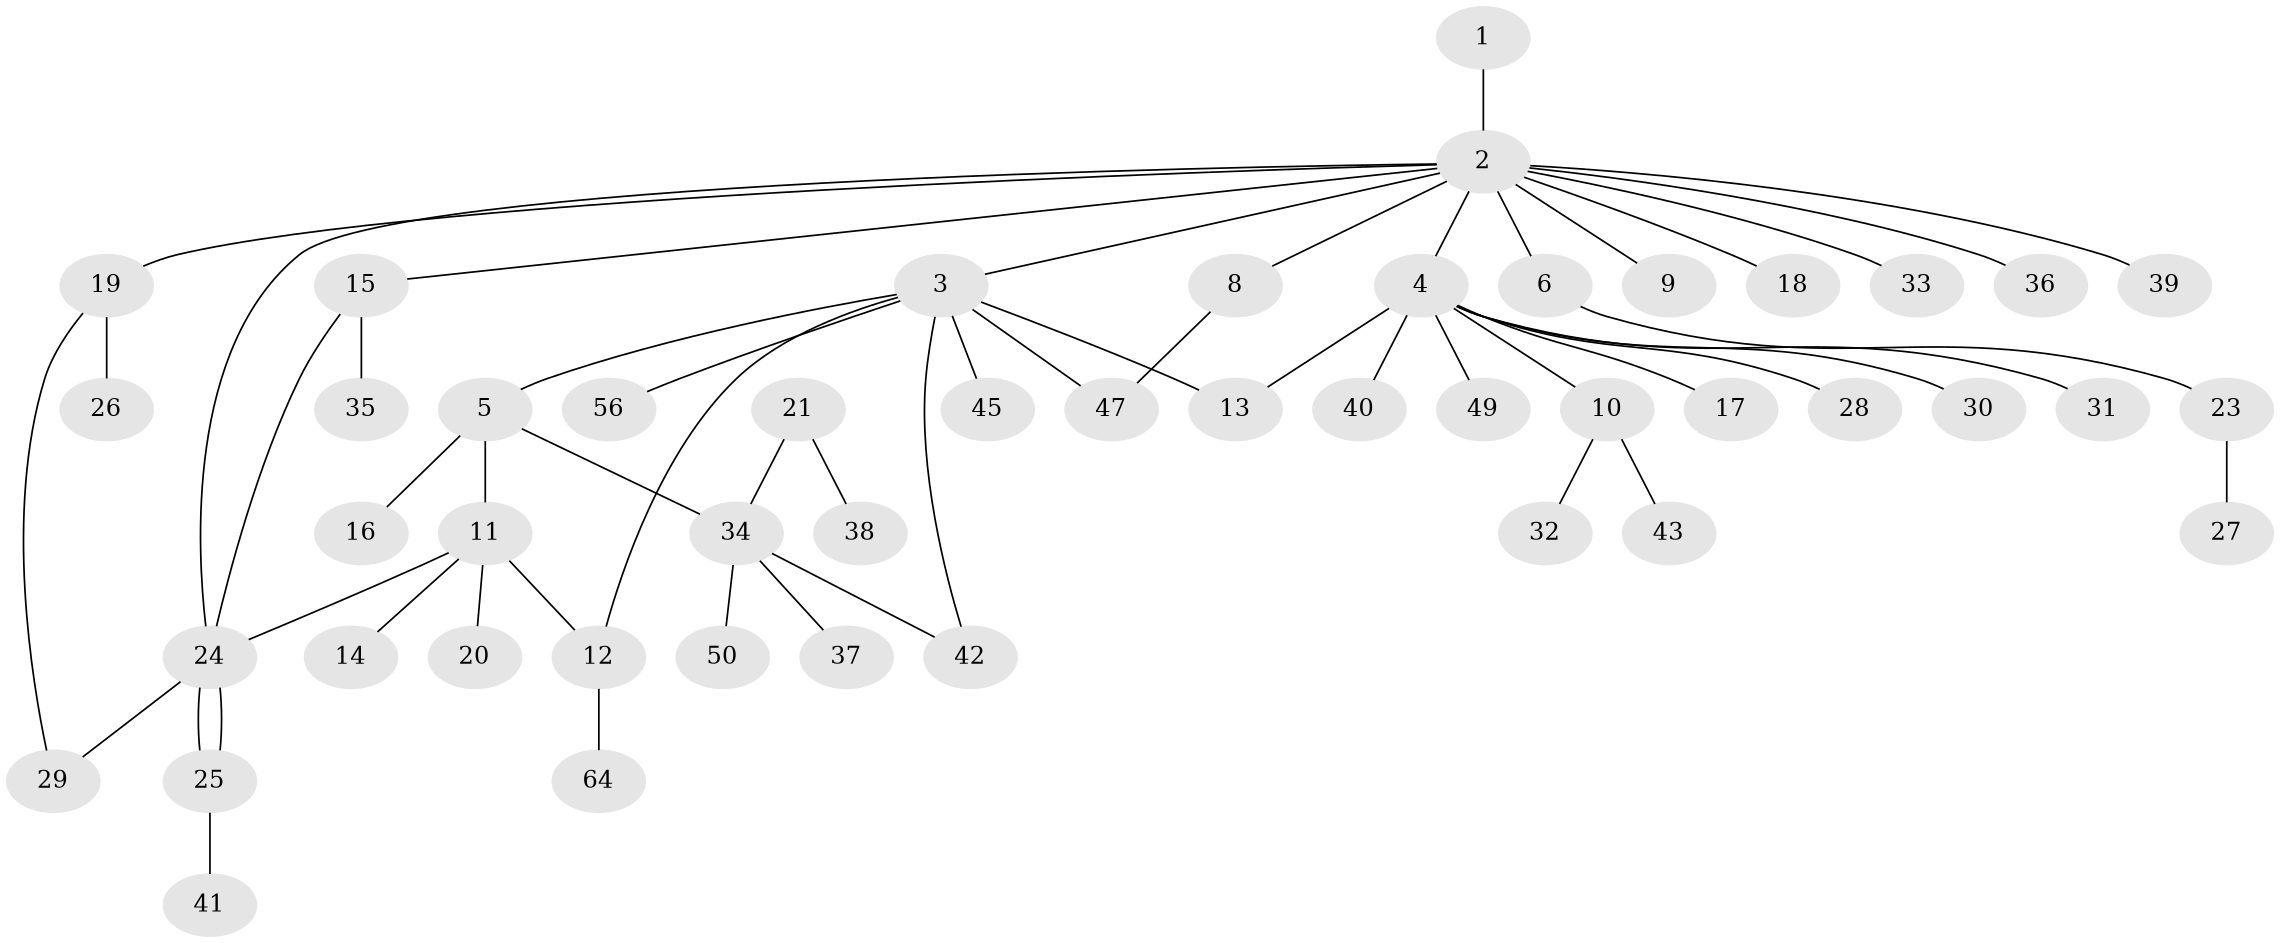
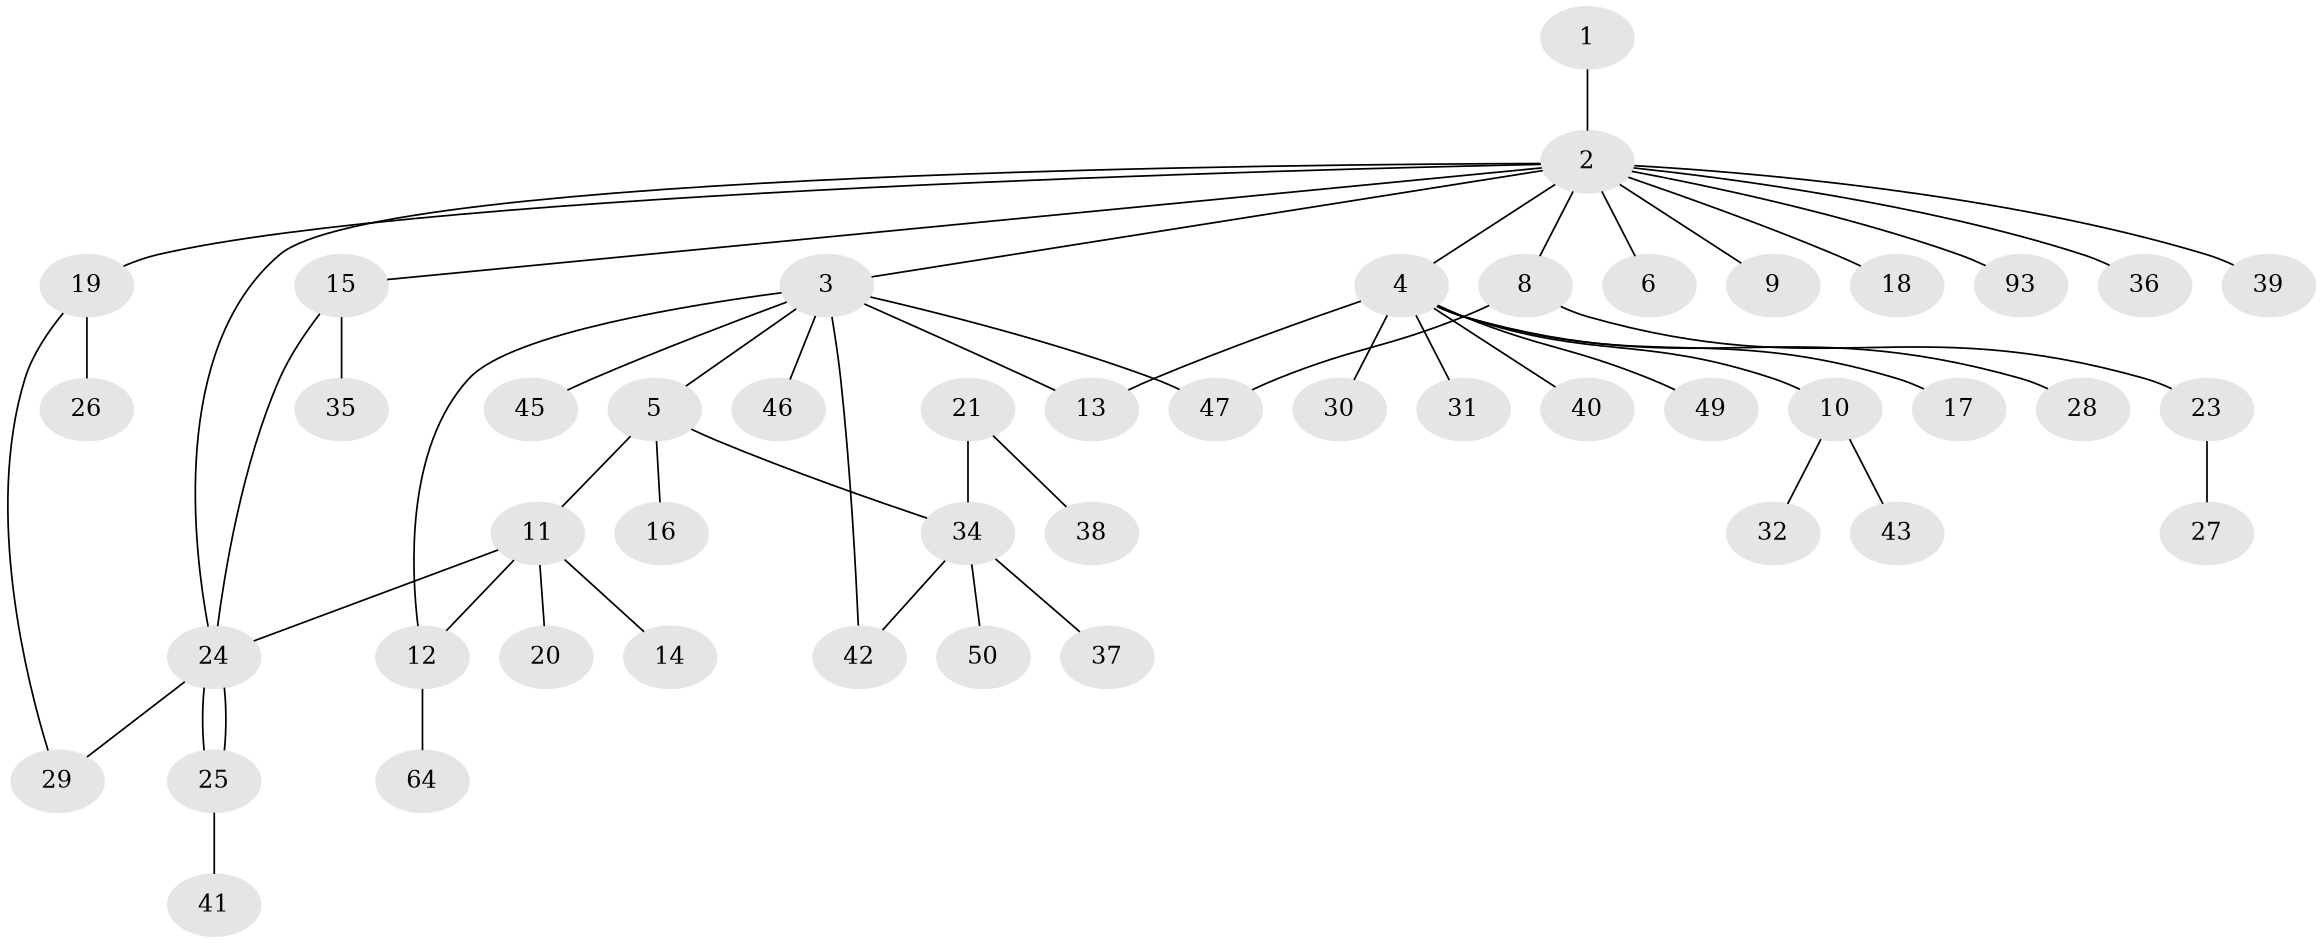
(1917, 286) -> (2021, 286)
(1948, 347) -> (1928, 347)
(609, 410) -> (779, 410)
